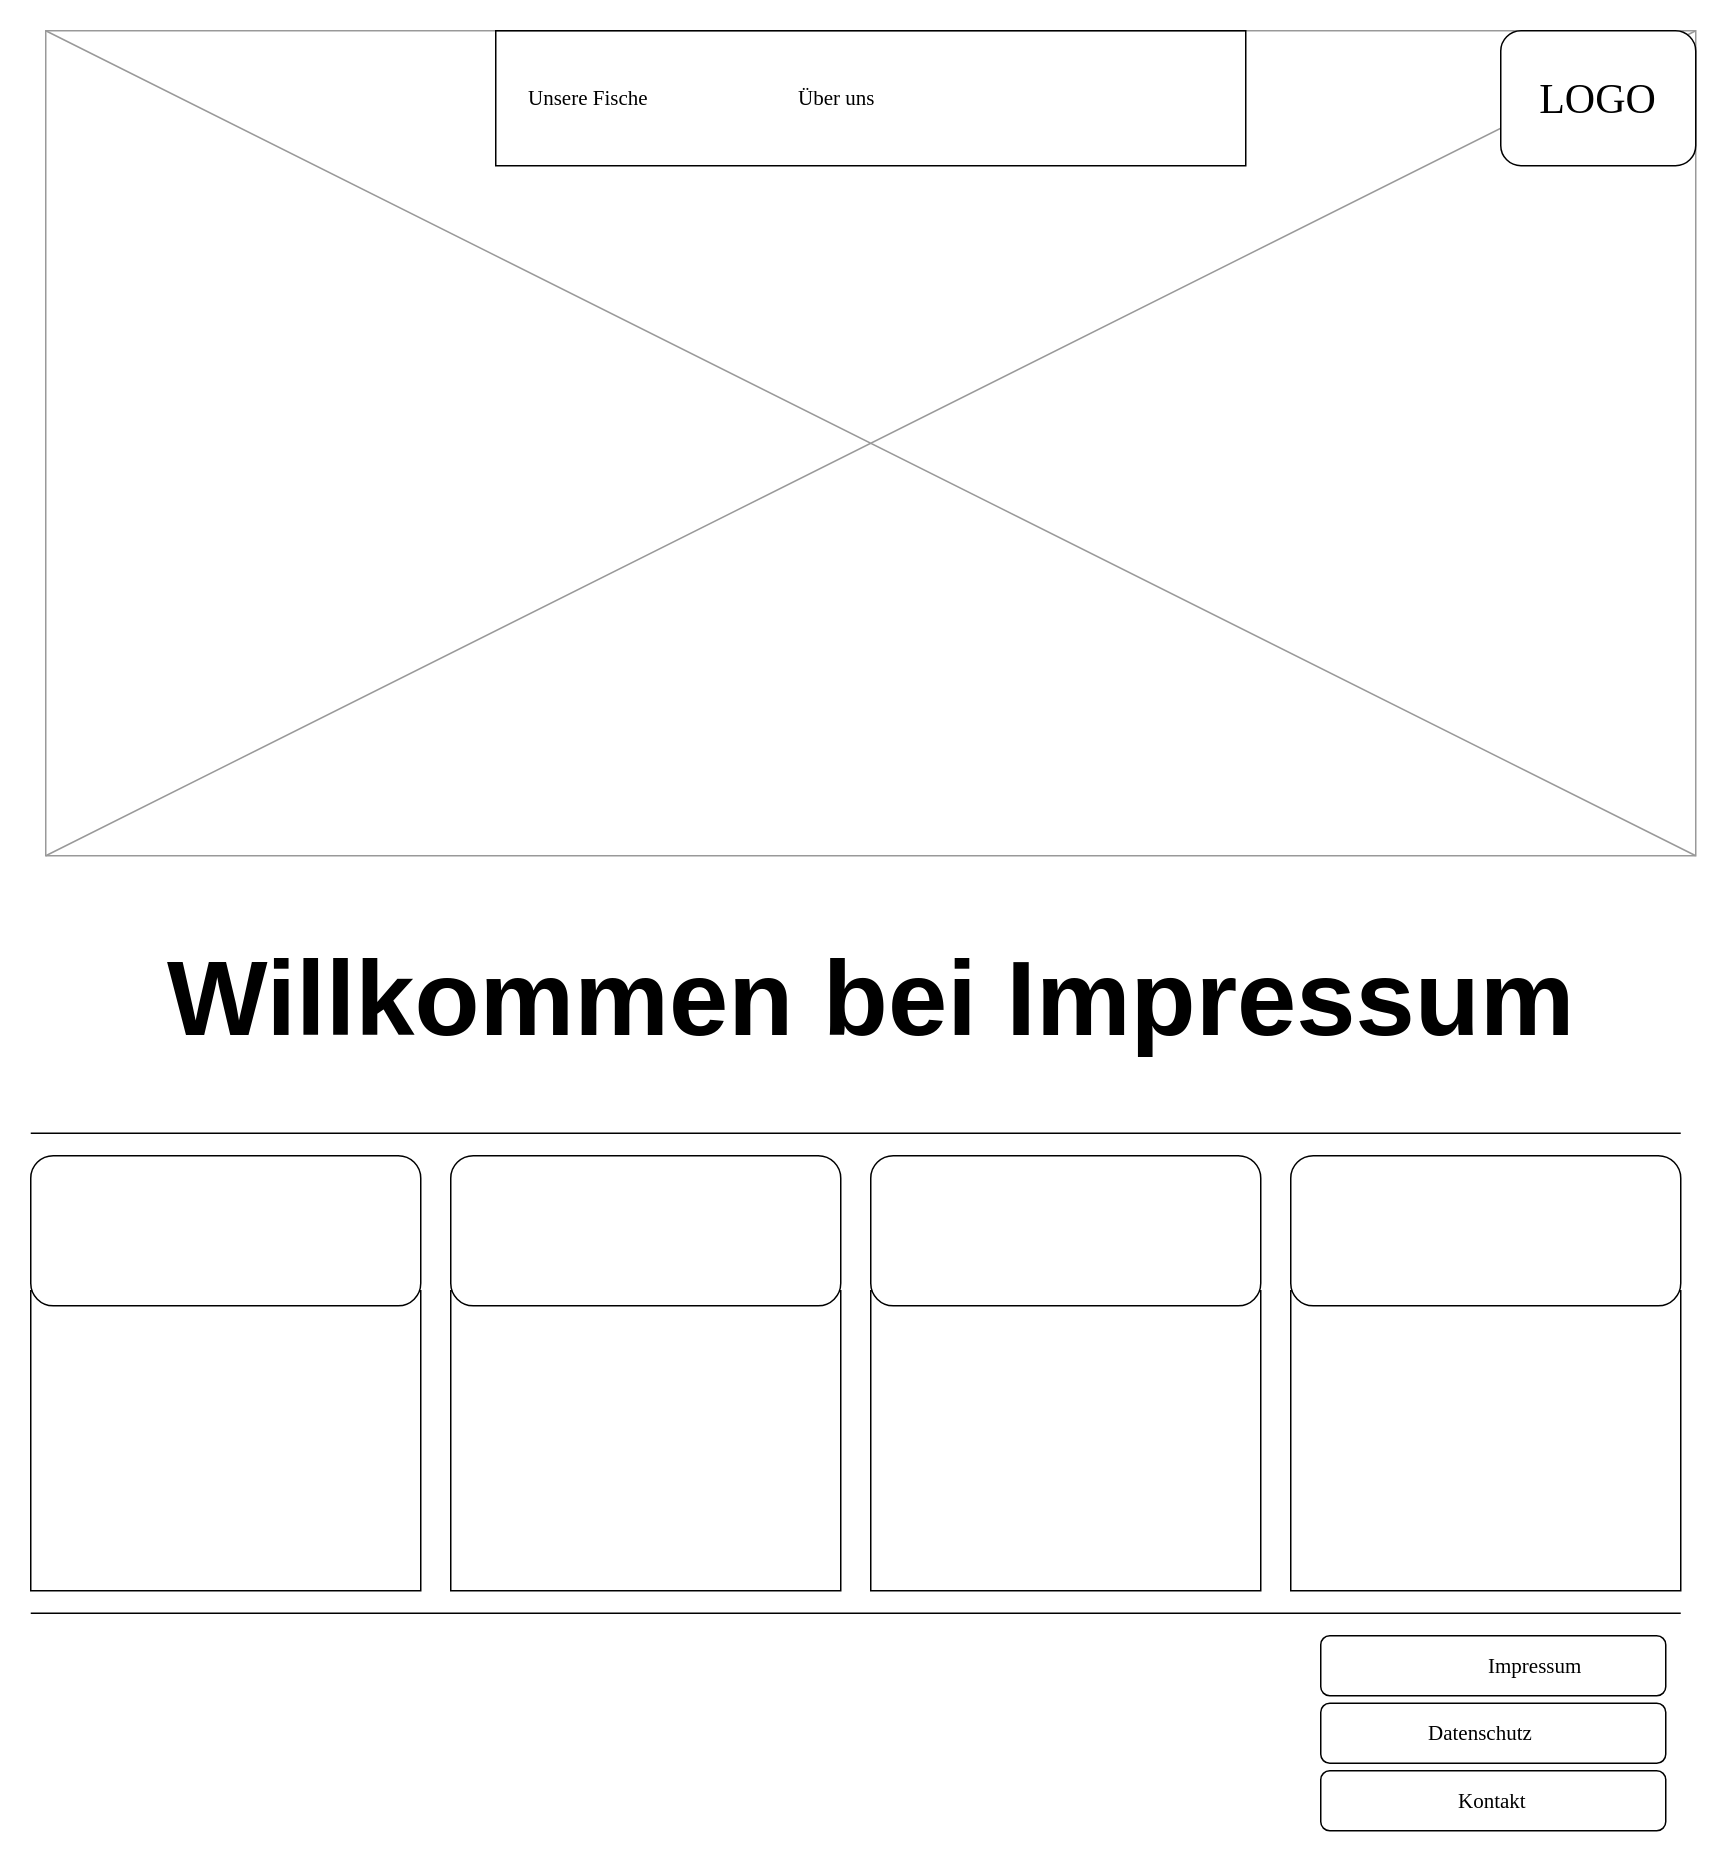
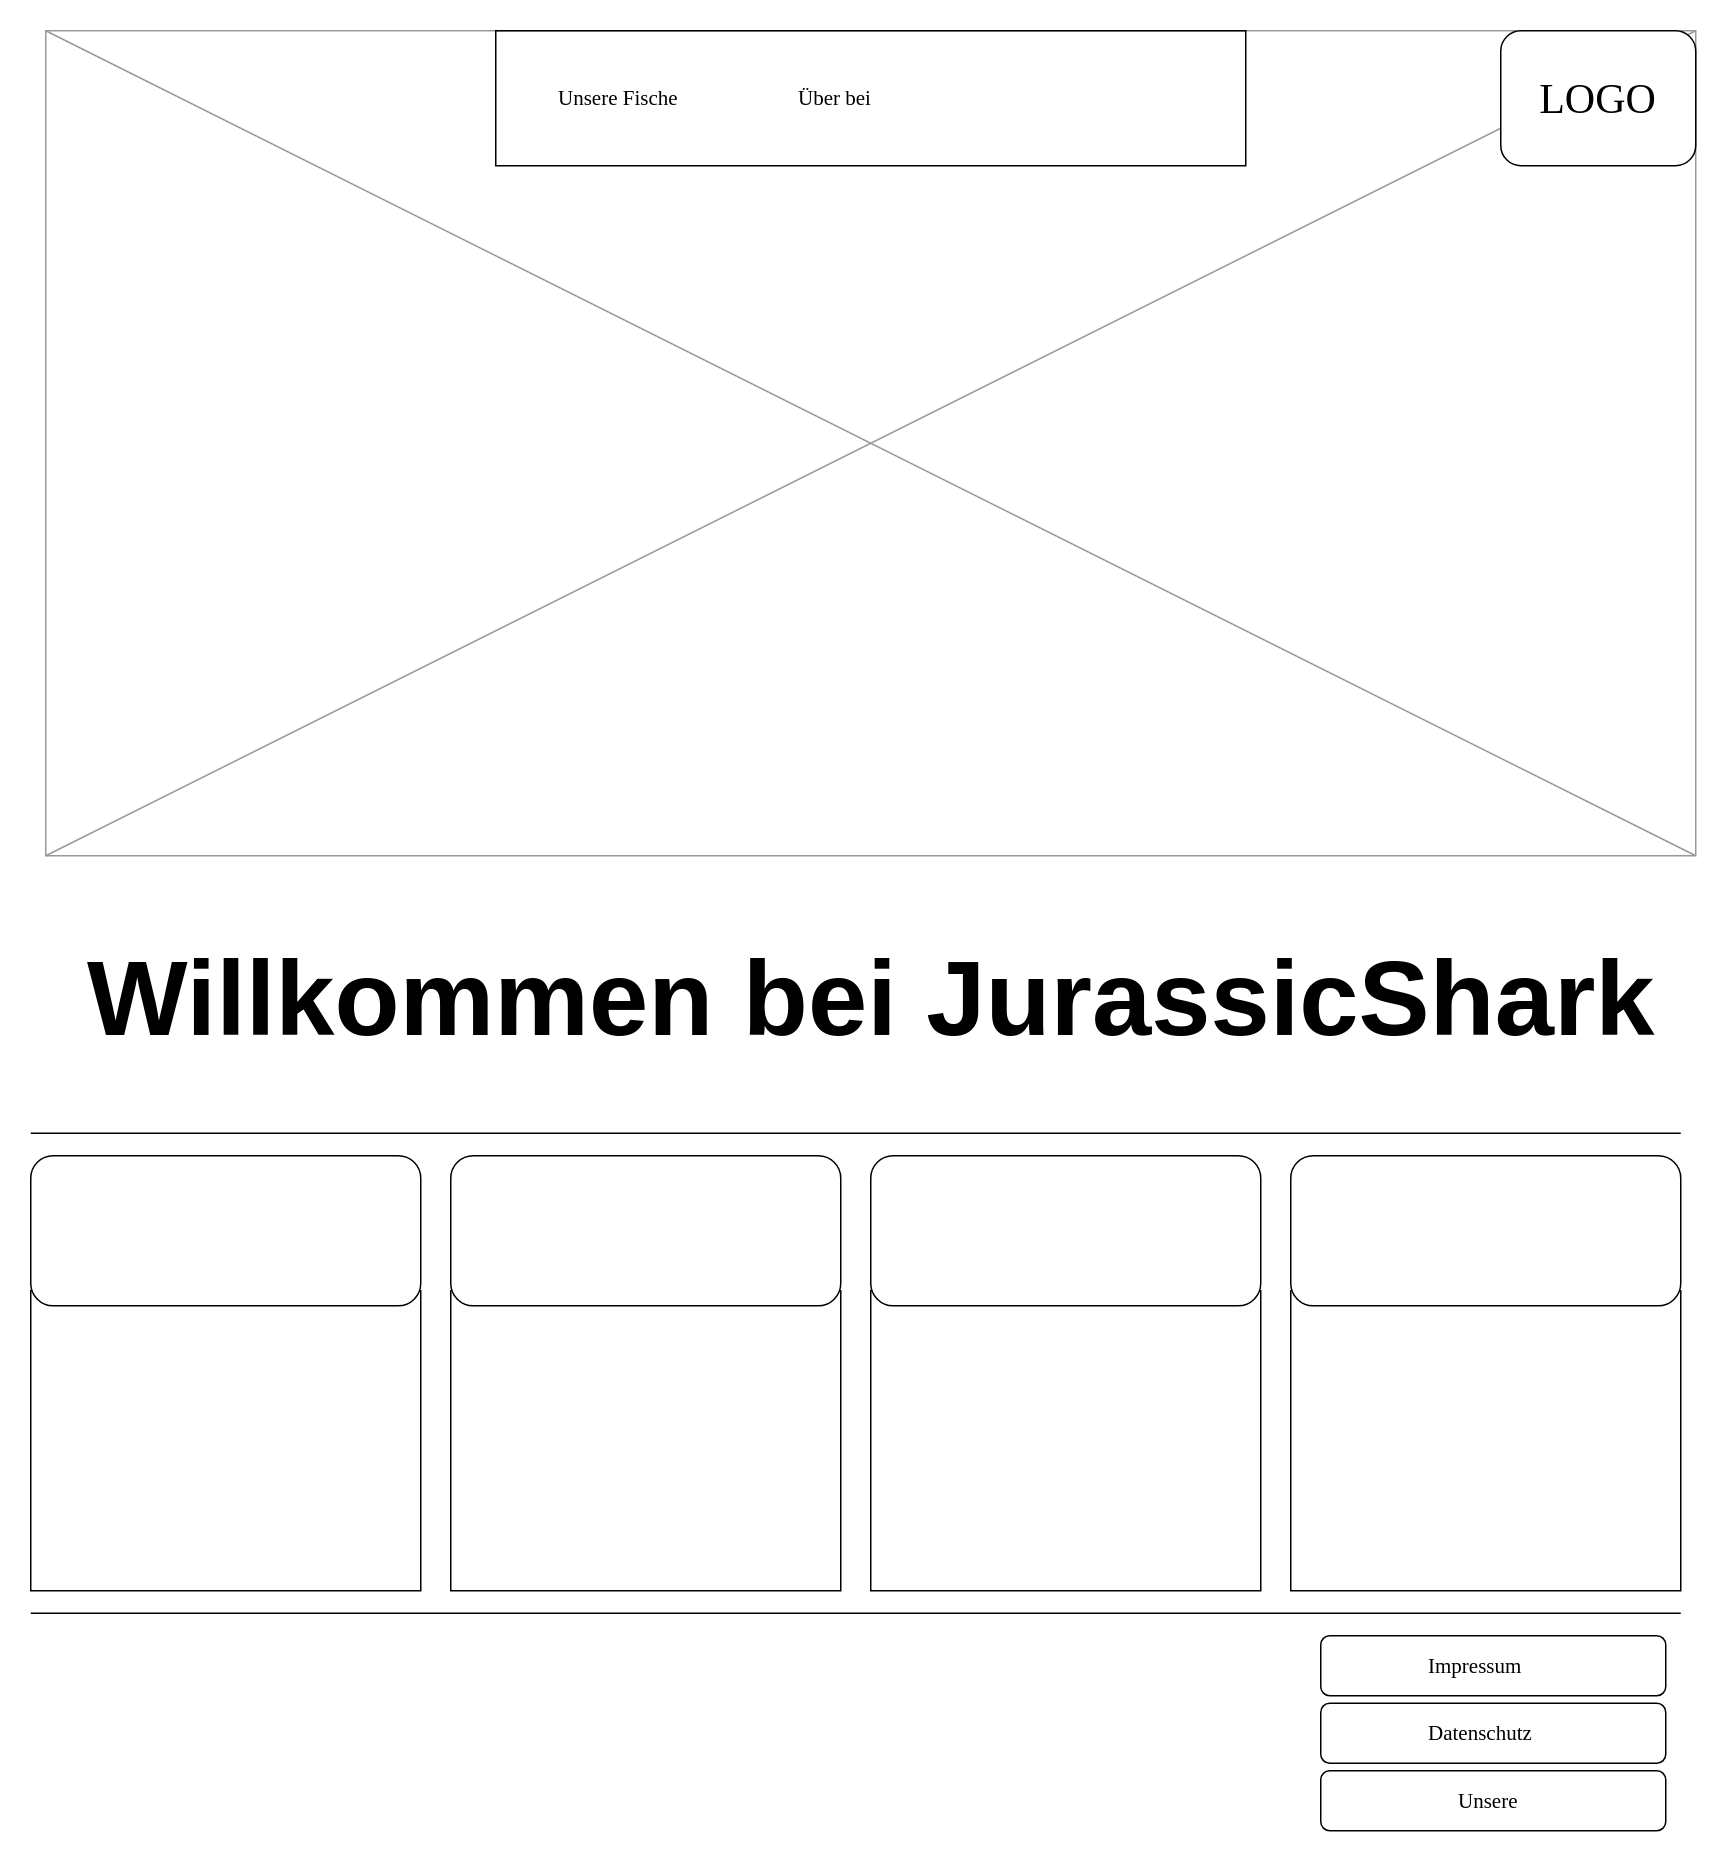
(571, 98) -> (601, 98)
(843, 100) -> (840, 100)
(872, 998) -> (872, 998)
(1553, 1666) -> (1493, 1666)
(1500, 1803) -> (1494, 1803)
